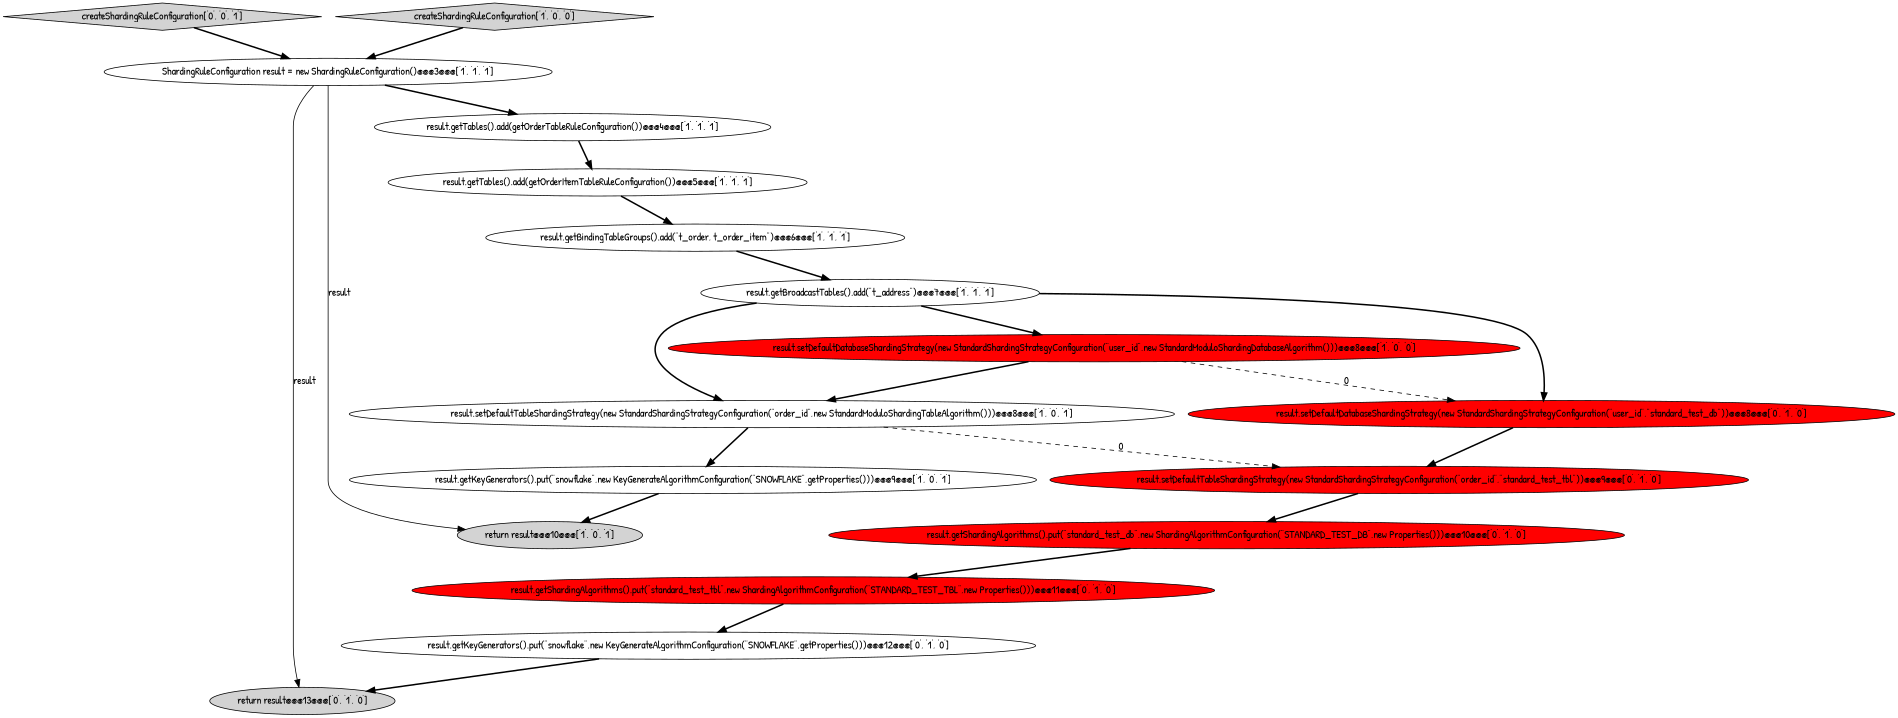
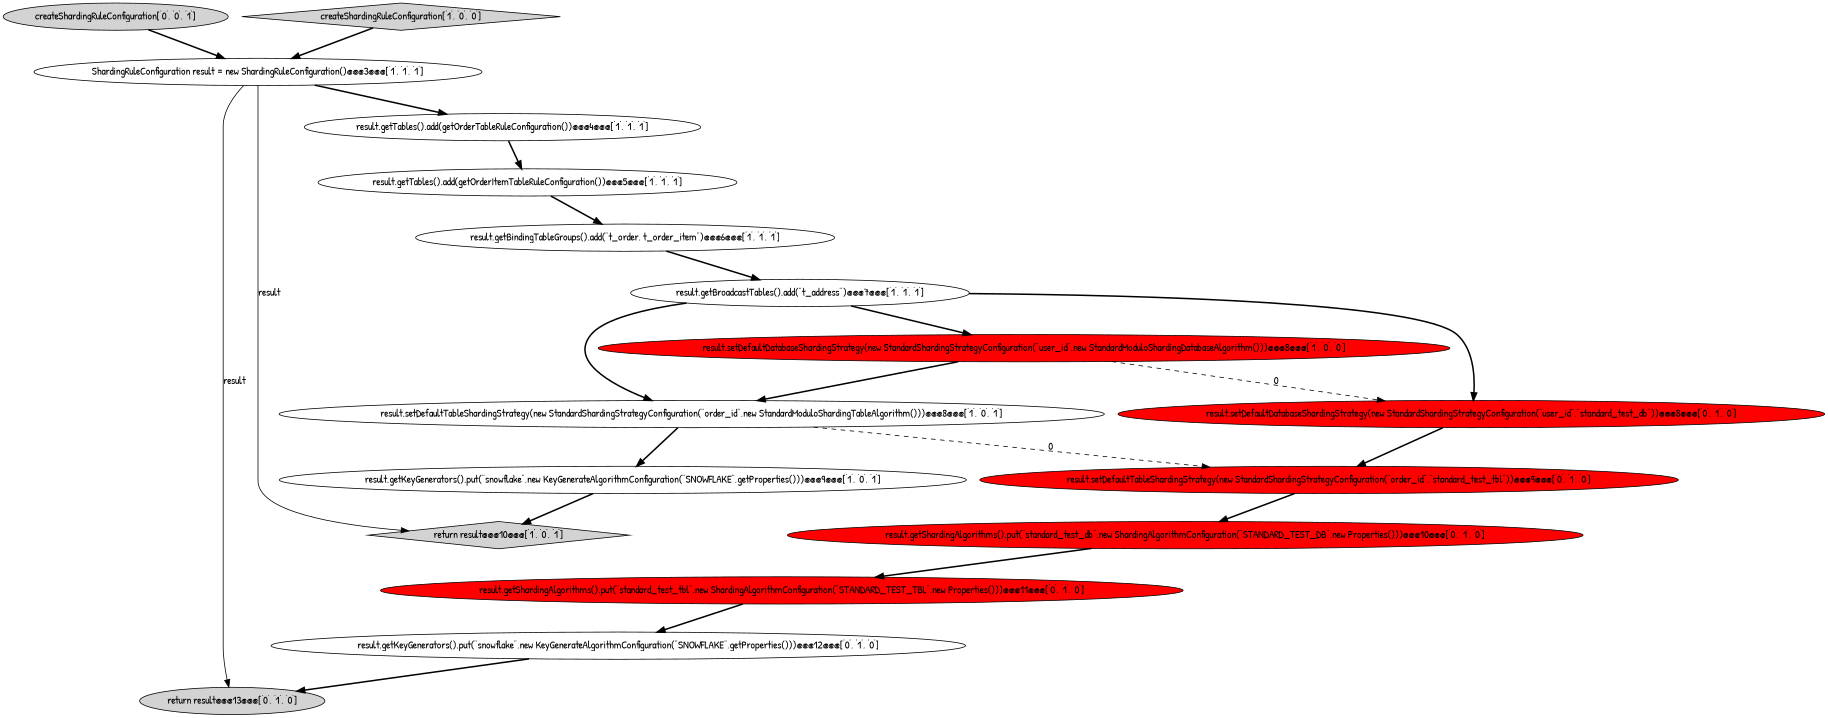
(162, 17) -> (116, 17)
(550, 535) -> (499, 535)
